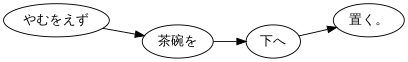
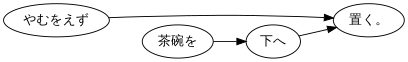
(119, 31) -> (216, 15)
